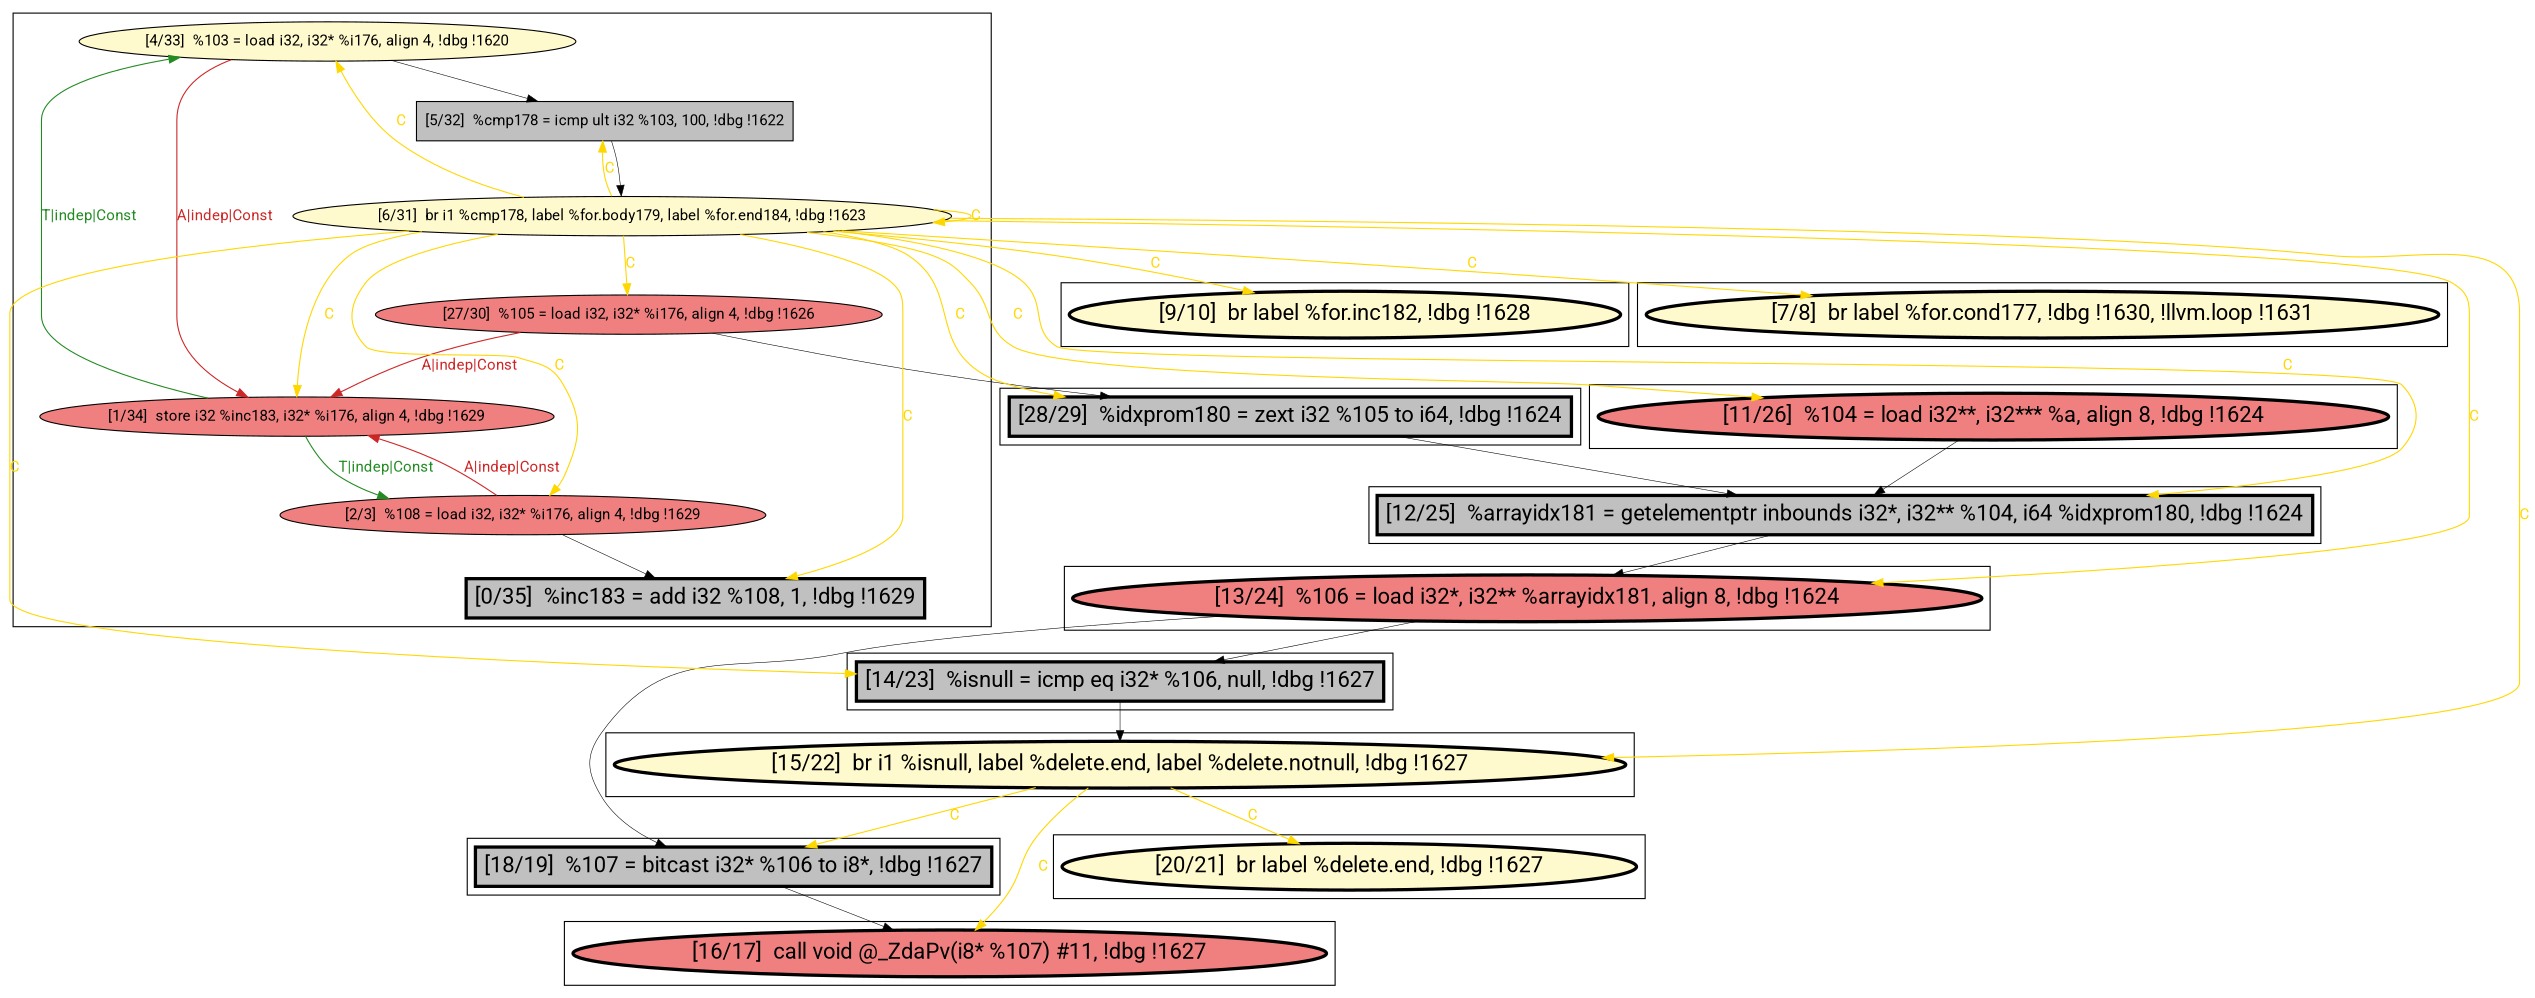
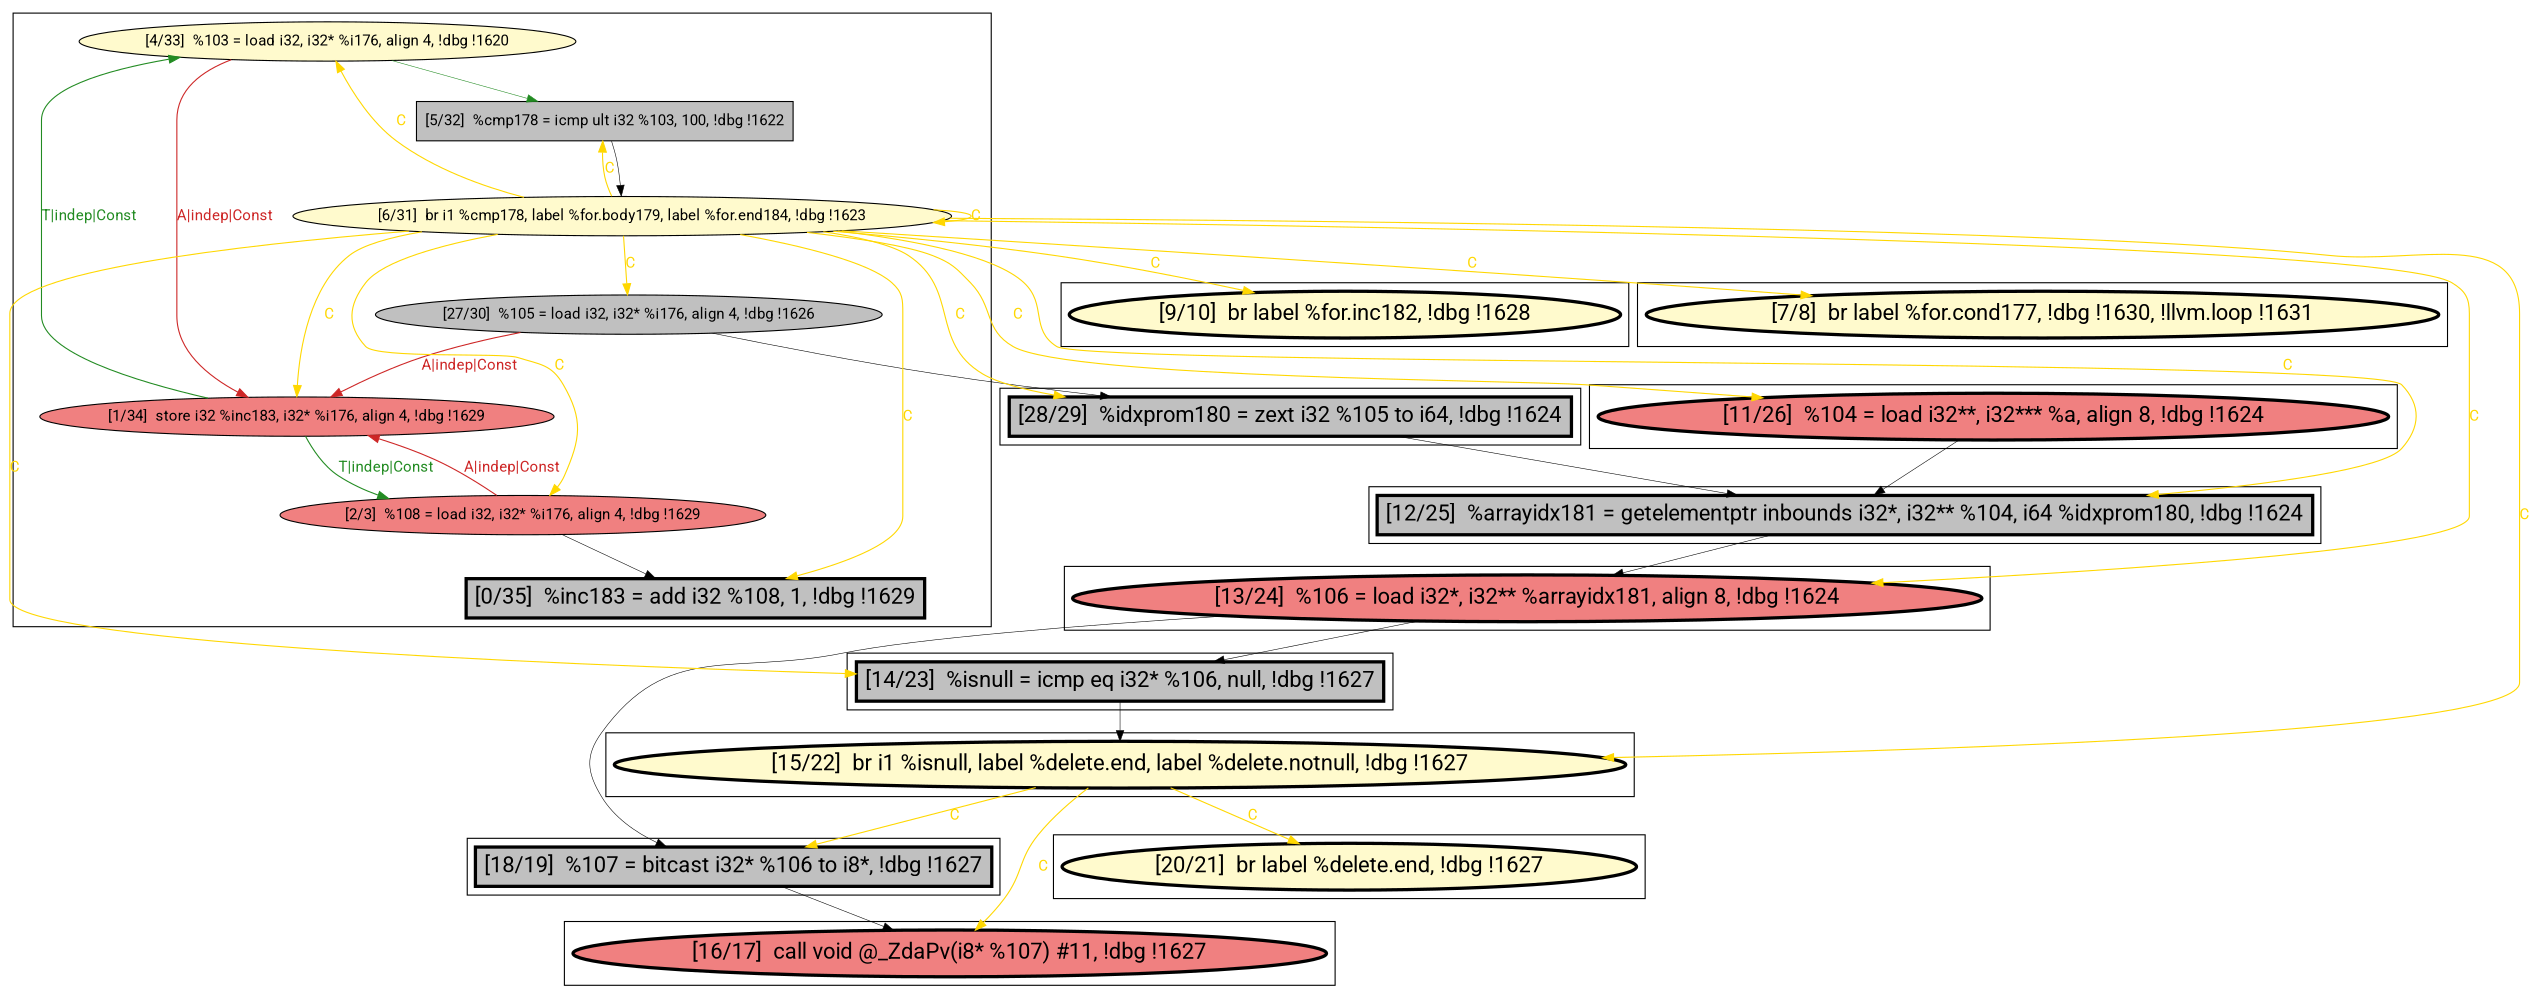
(460, 79) -> (460, 79)
(629, 315) -> (629, 315)
